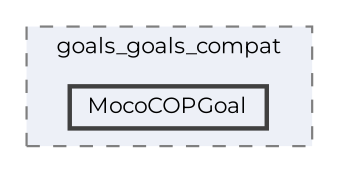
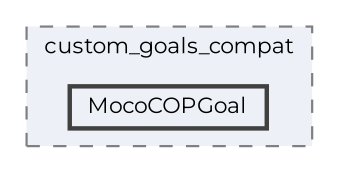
(169, 48) -> (169, 48)
